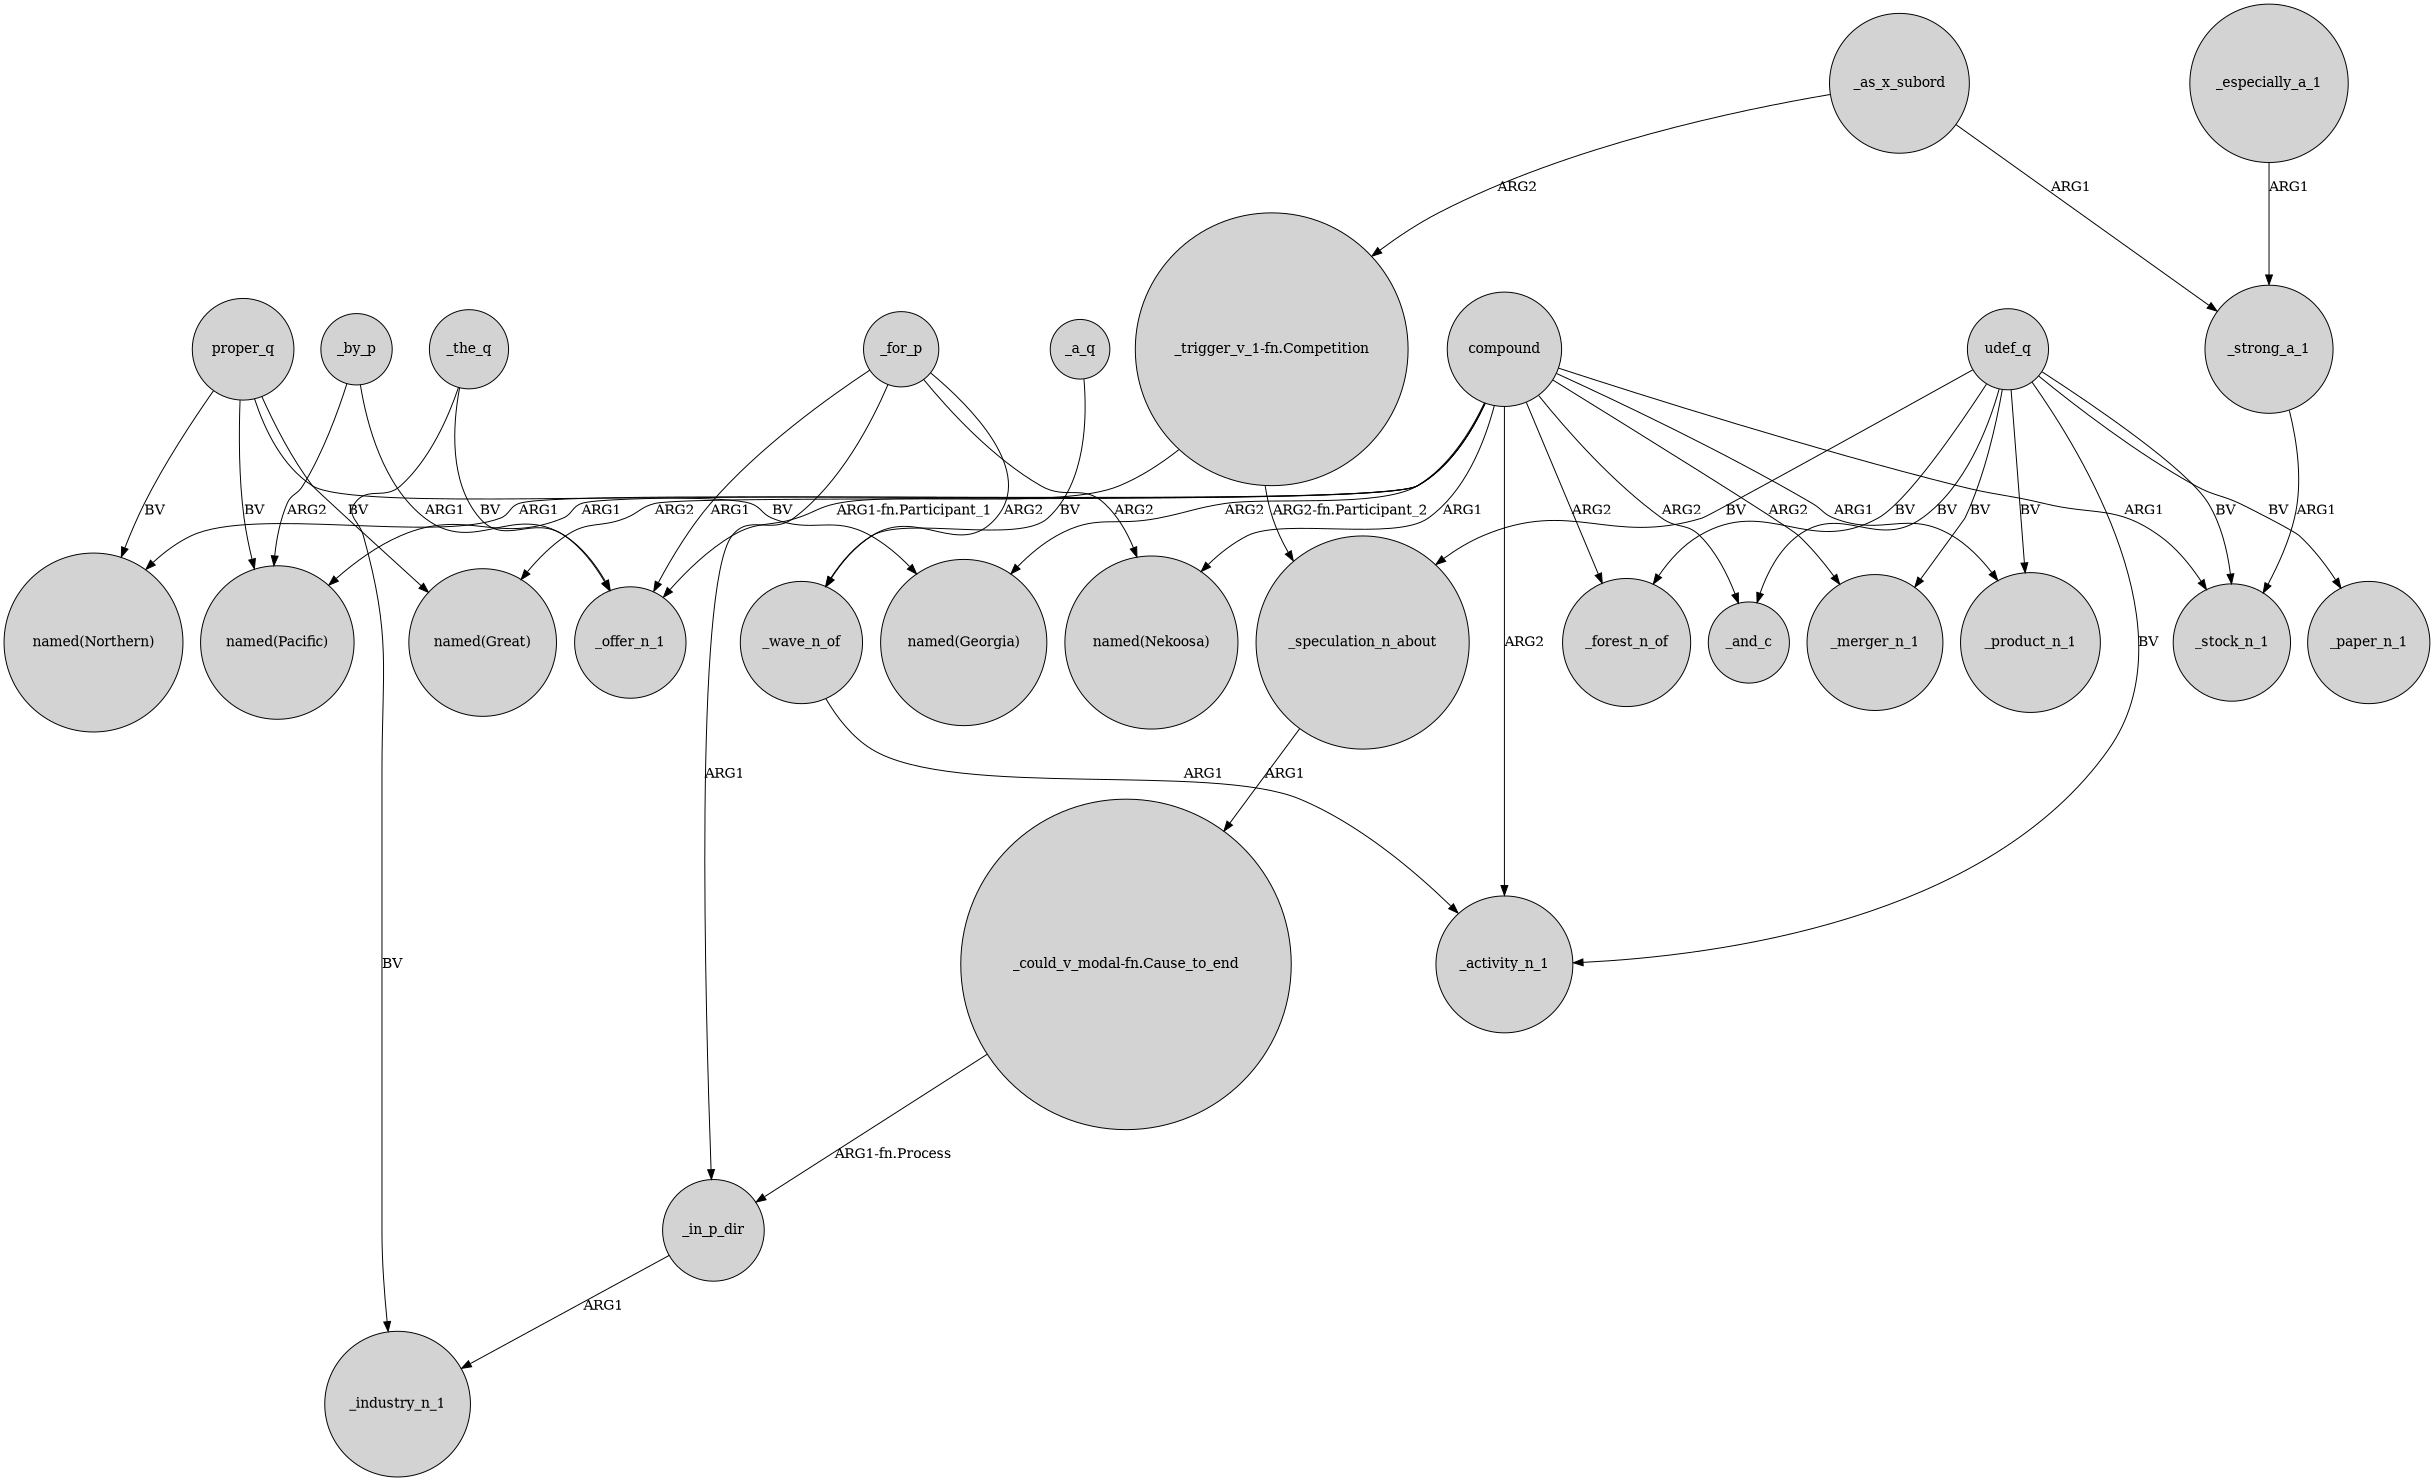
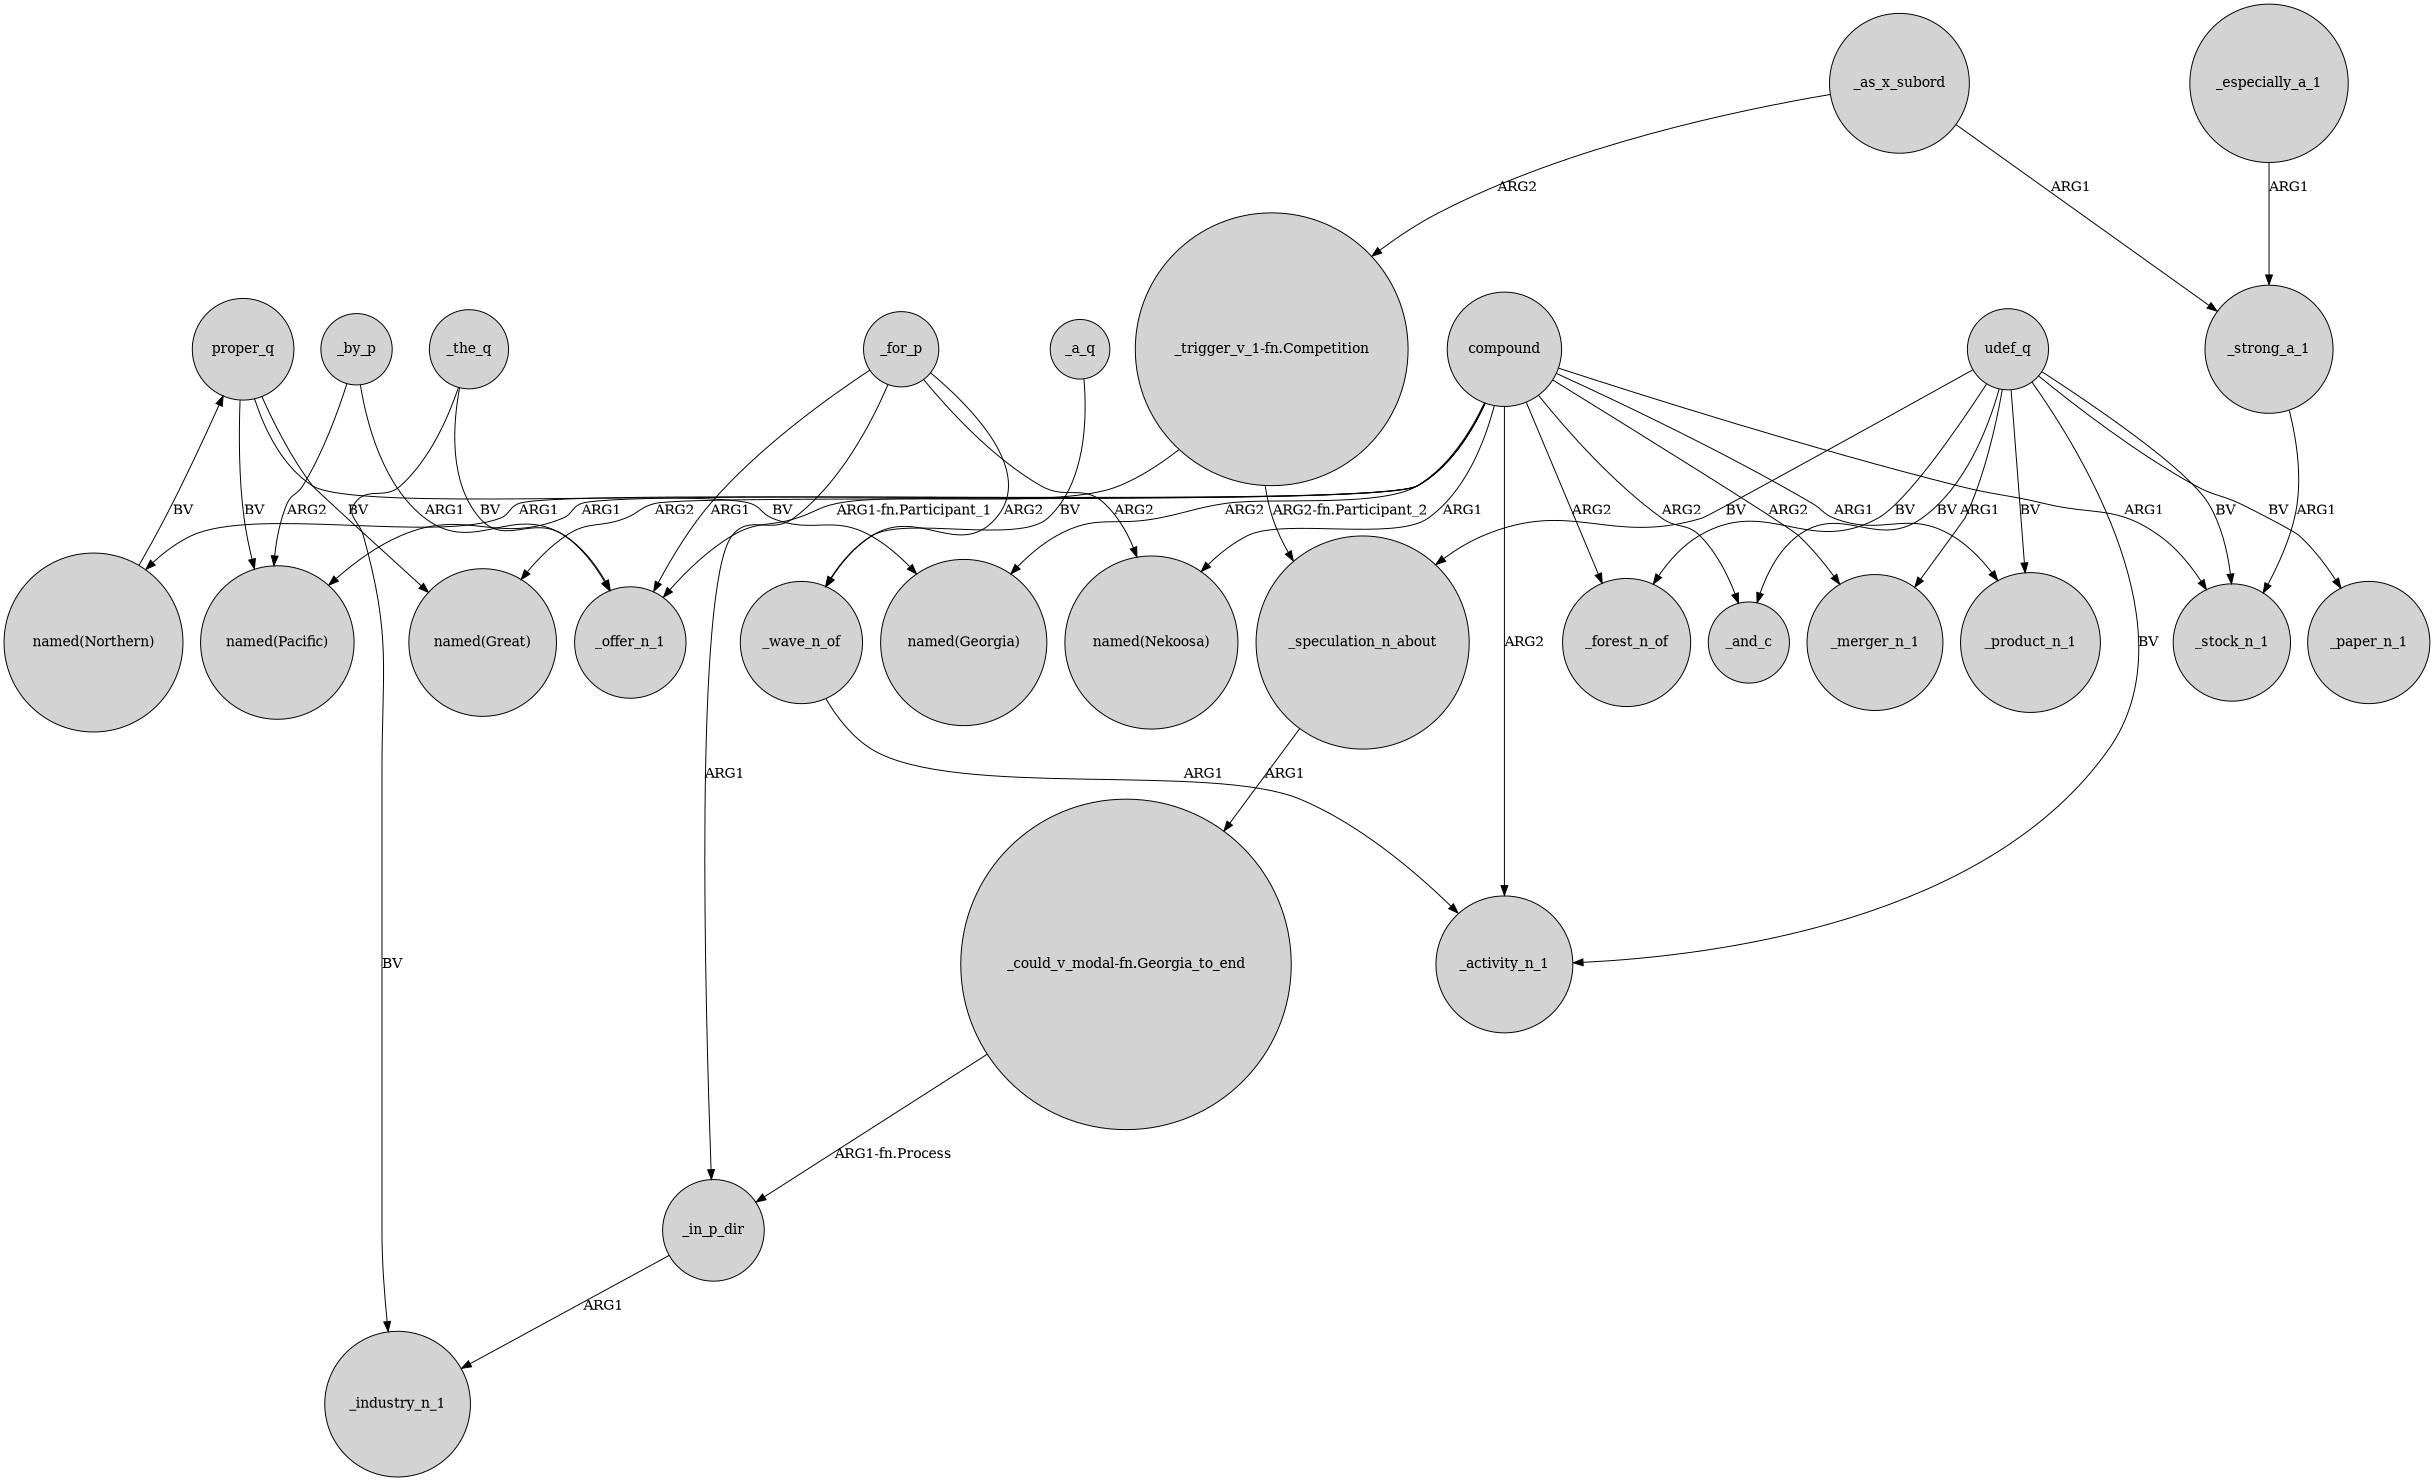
(165, 467) -> (181, 486)
(1980, 511) -> (1980, 511)
(1126, 964) -> (1126, 964)
